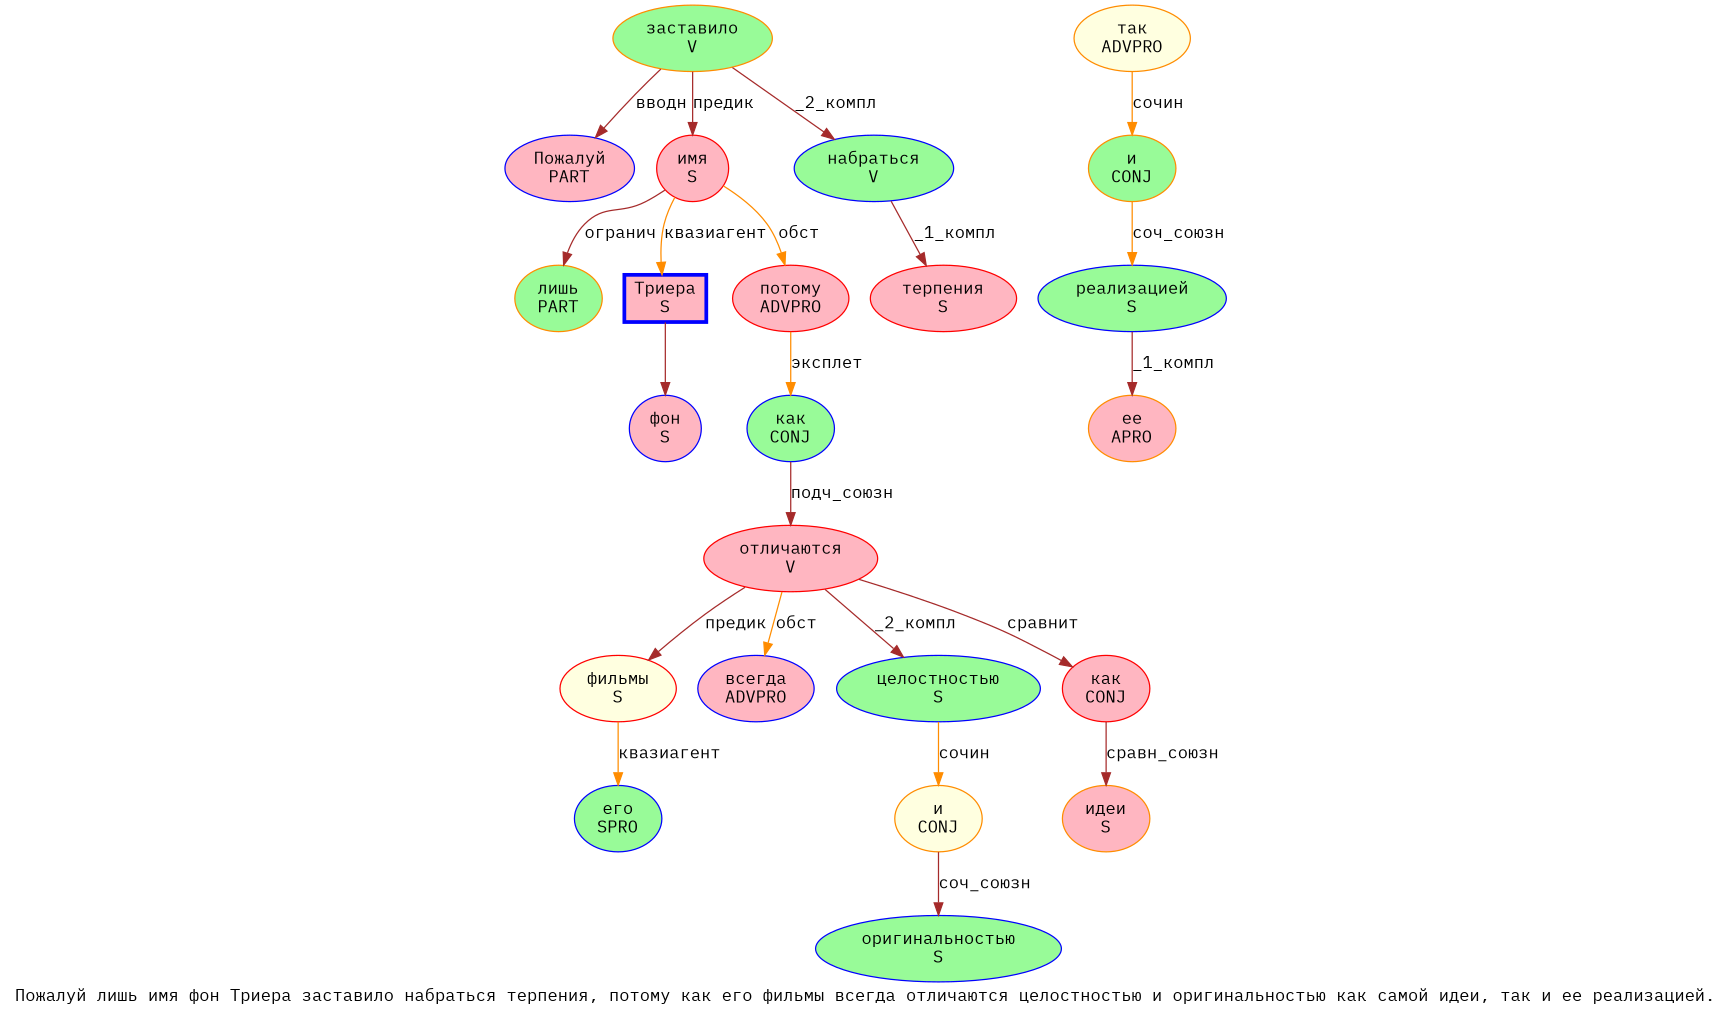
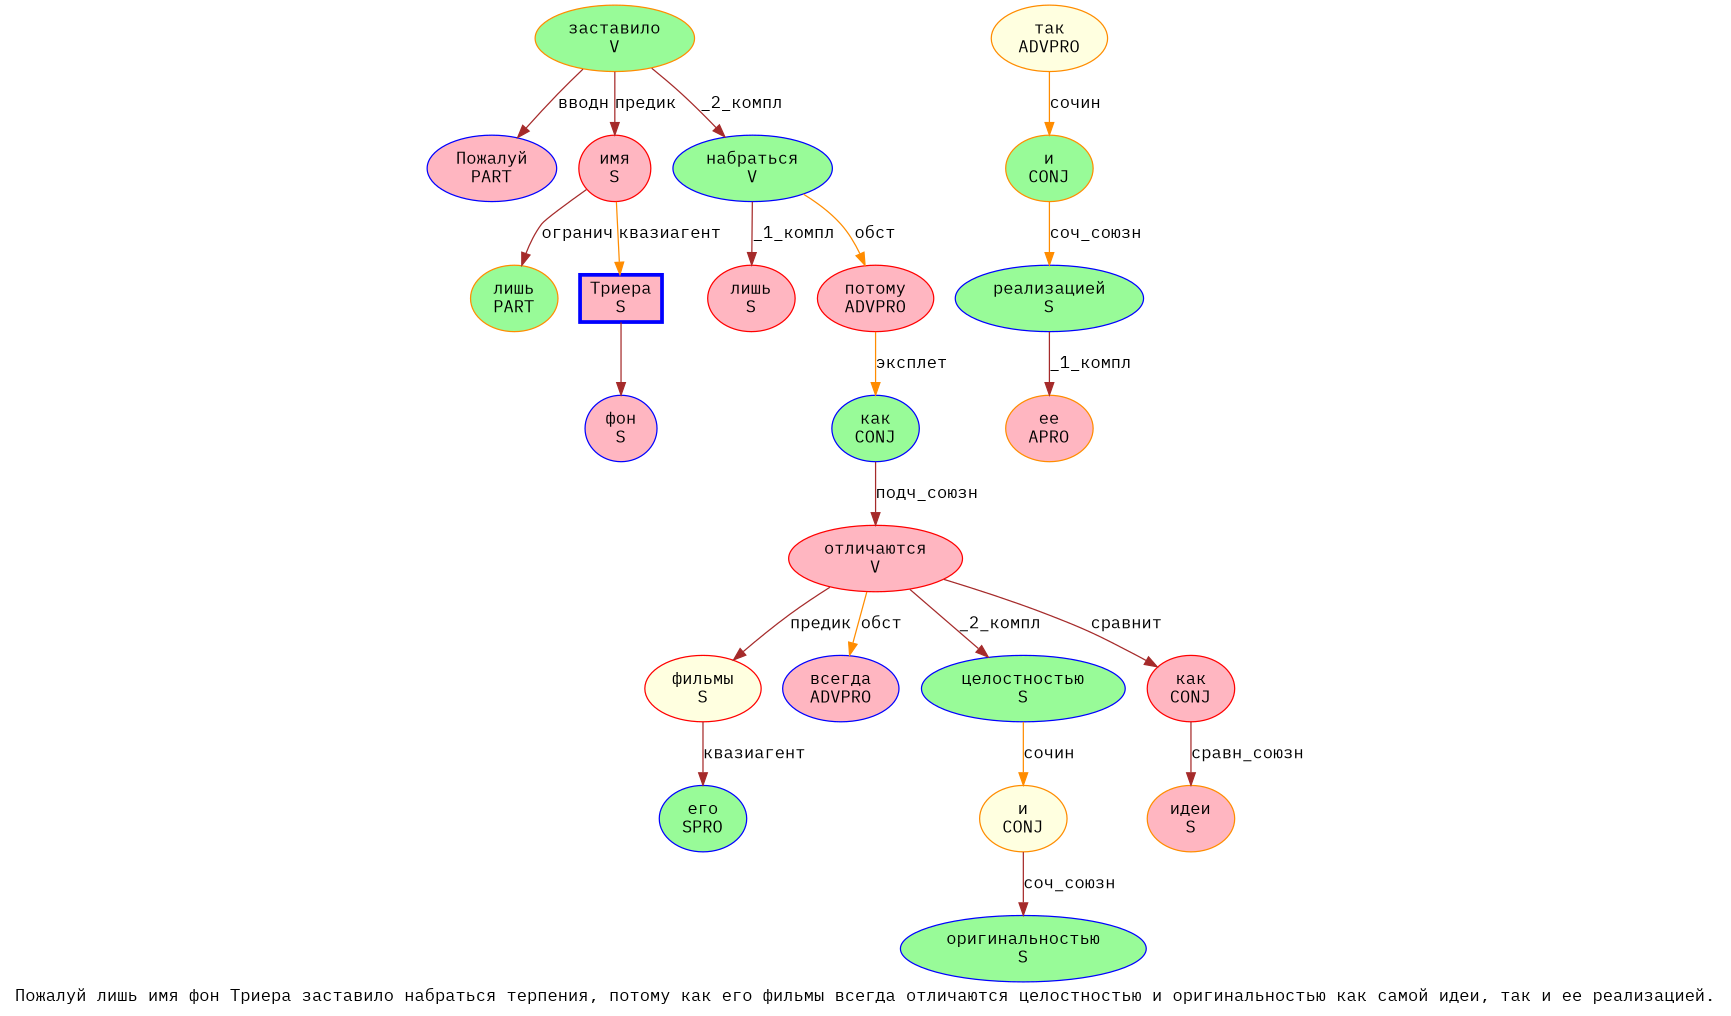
(759, 214) -> (836, 220)
(943, 298) -> (751, 298)
(618, 747) -> (703, 747)
